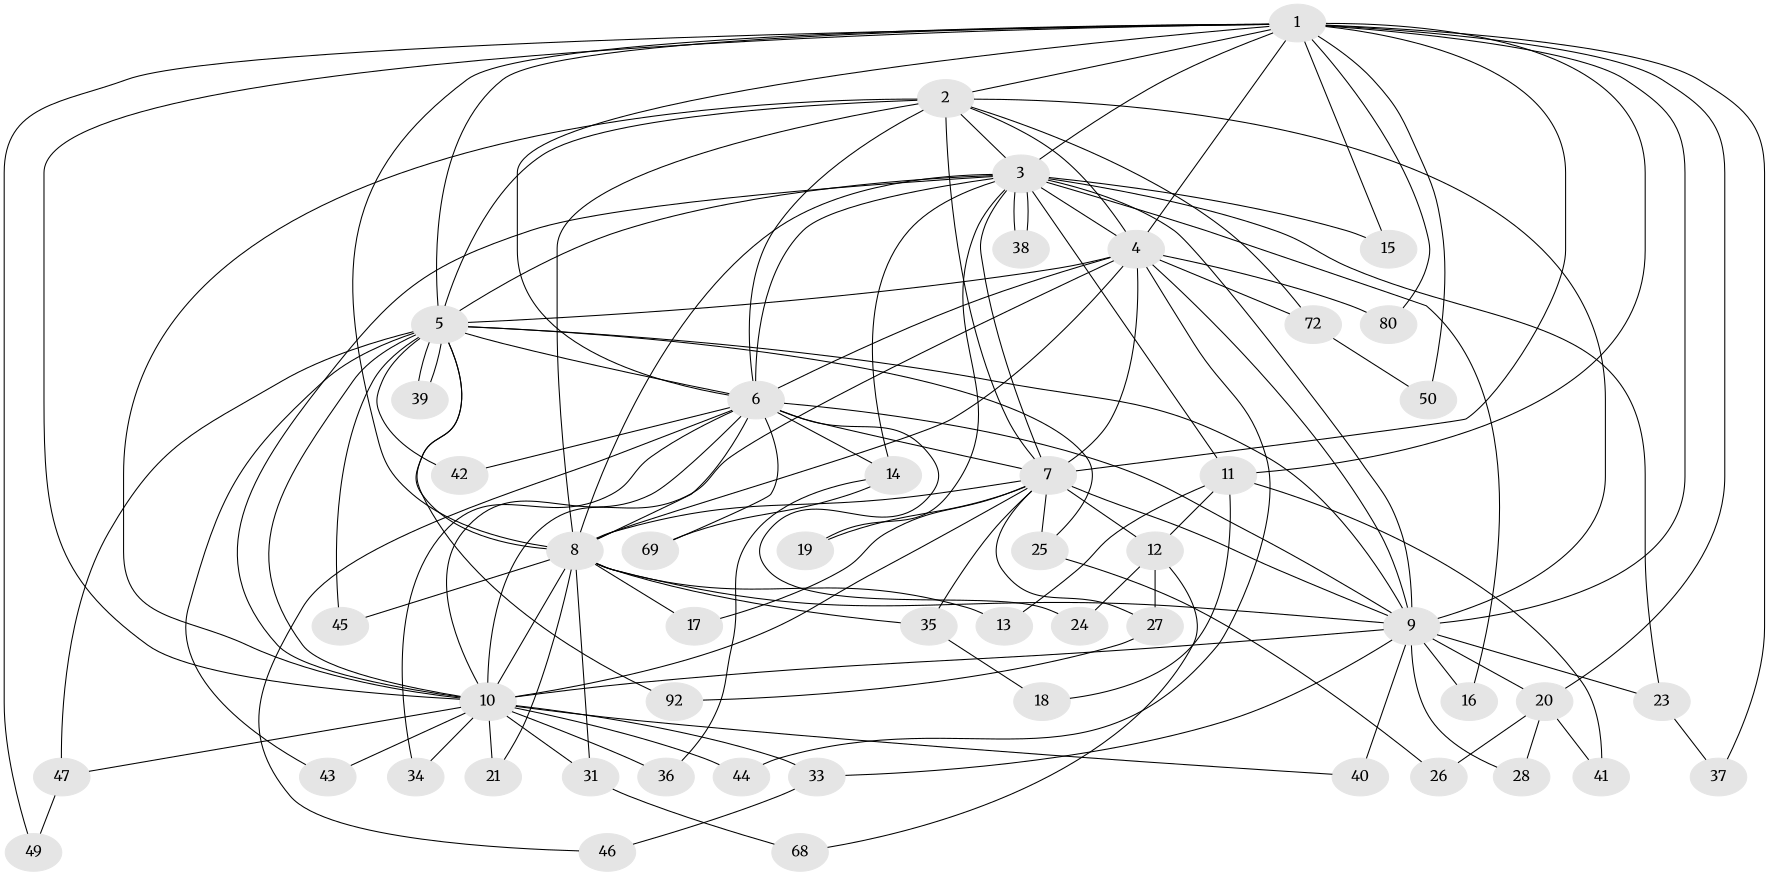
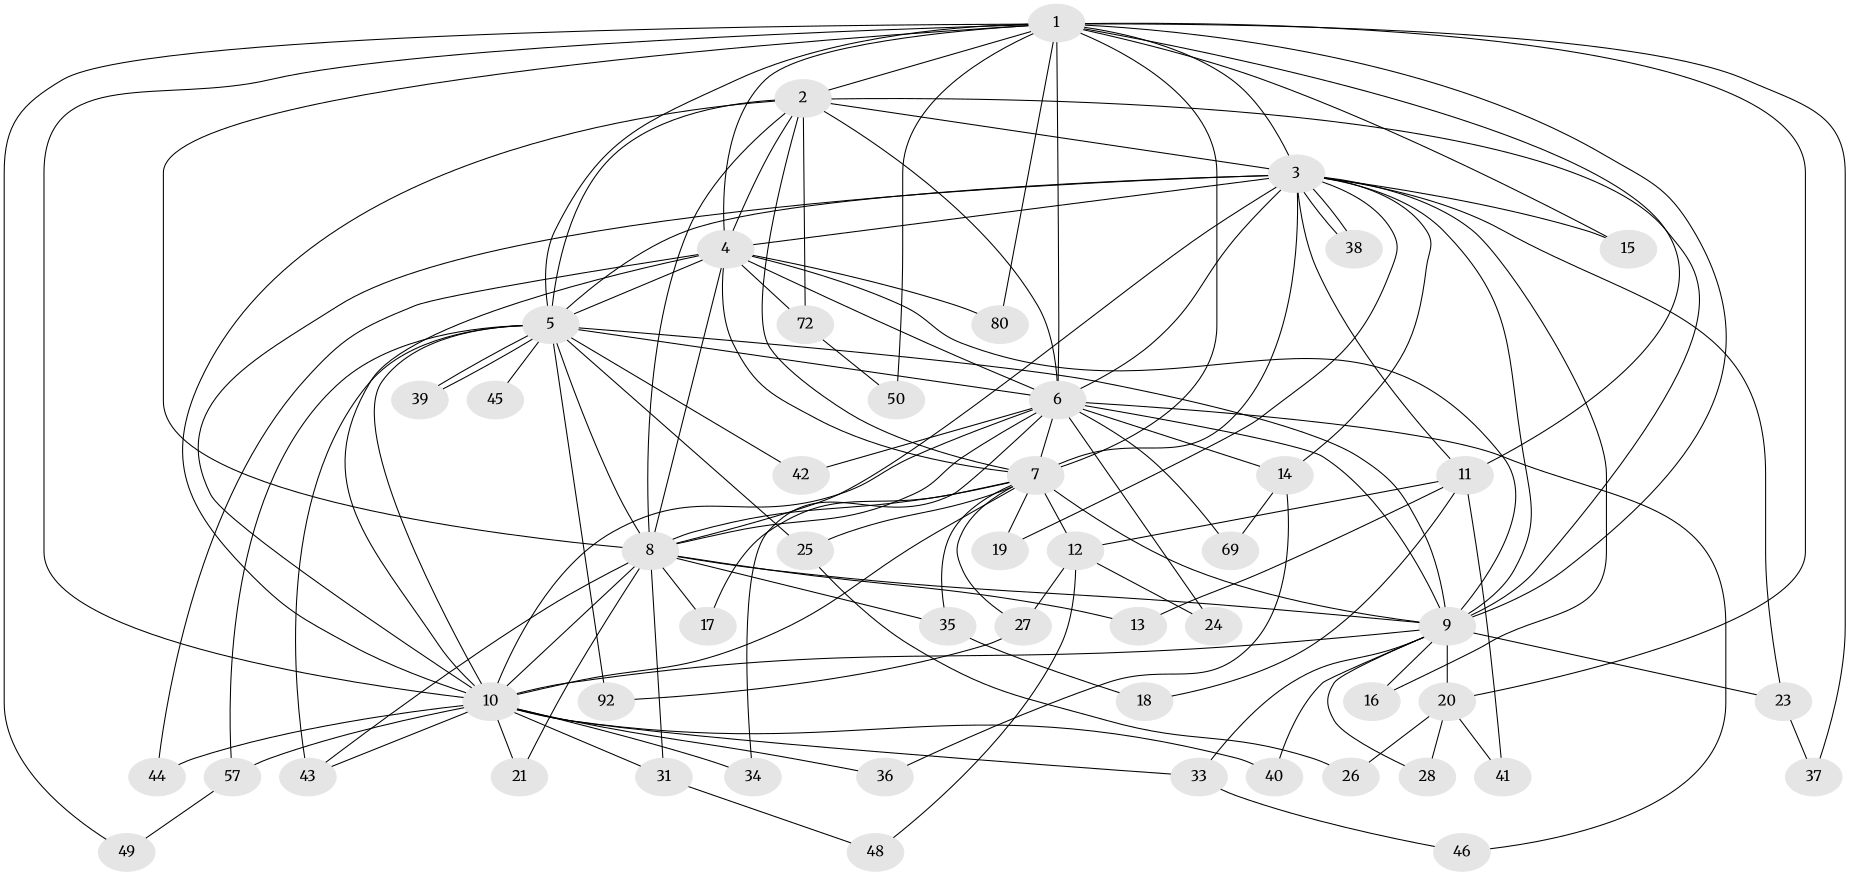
(458, 589) -> (480, 651)
(62, 777) -> (232, 777)
(800, 852) -> (875, 852)
